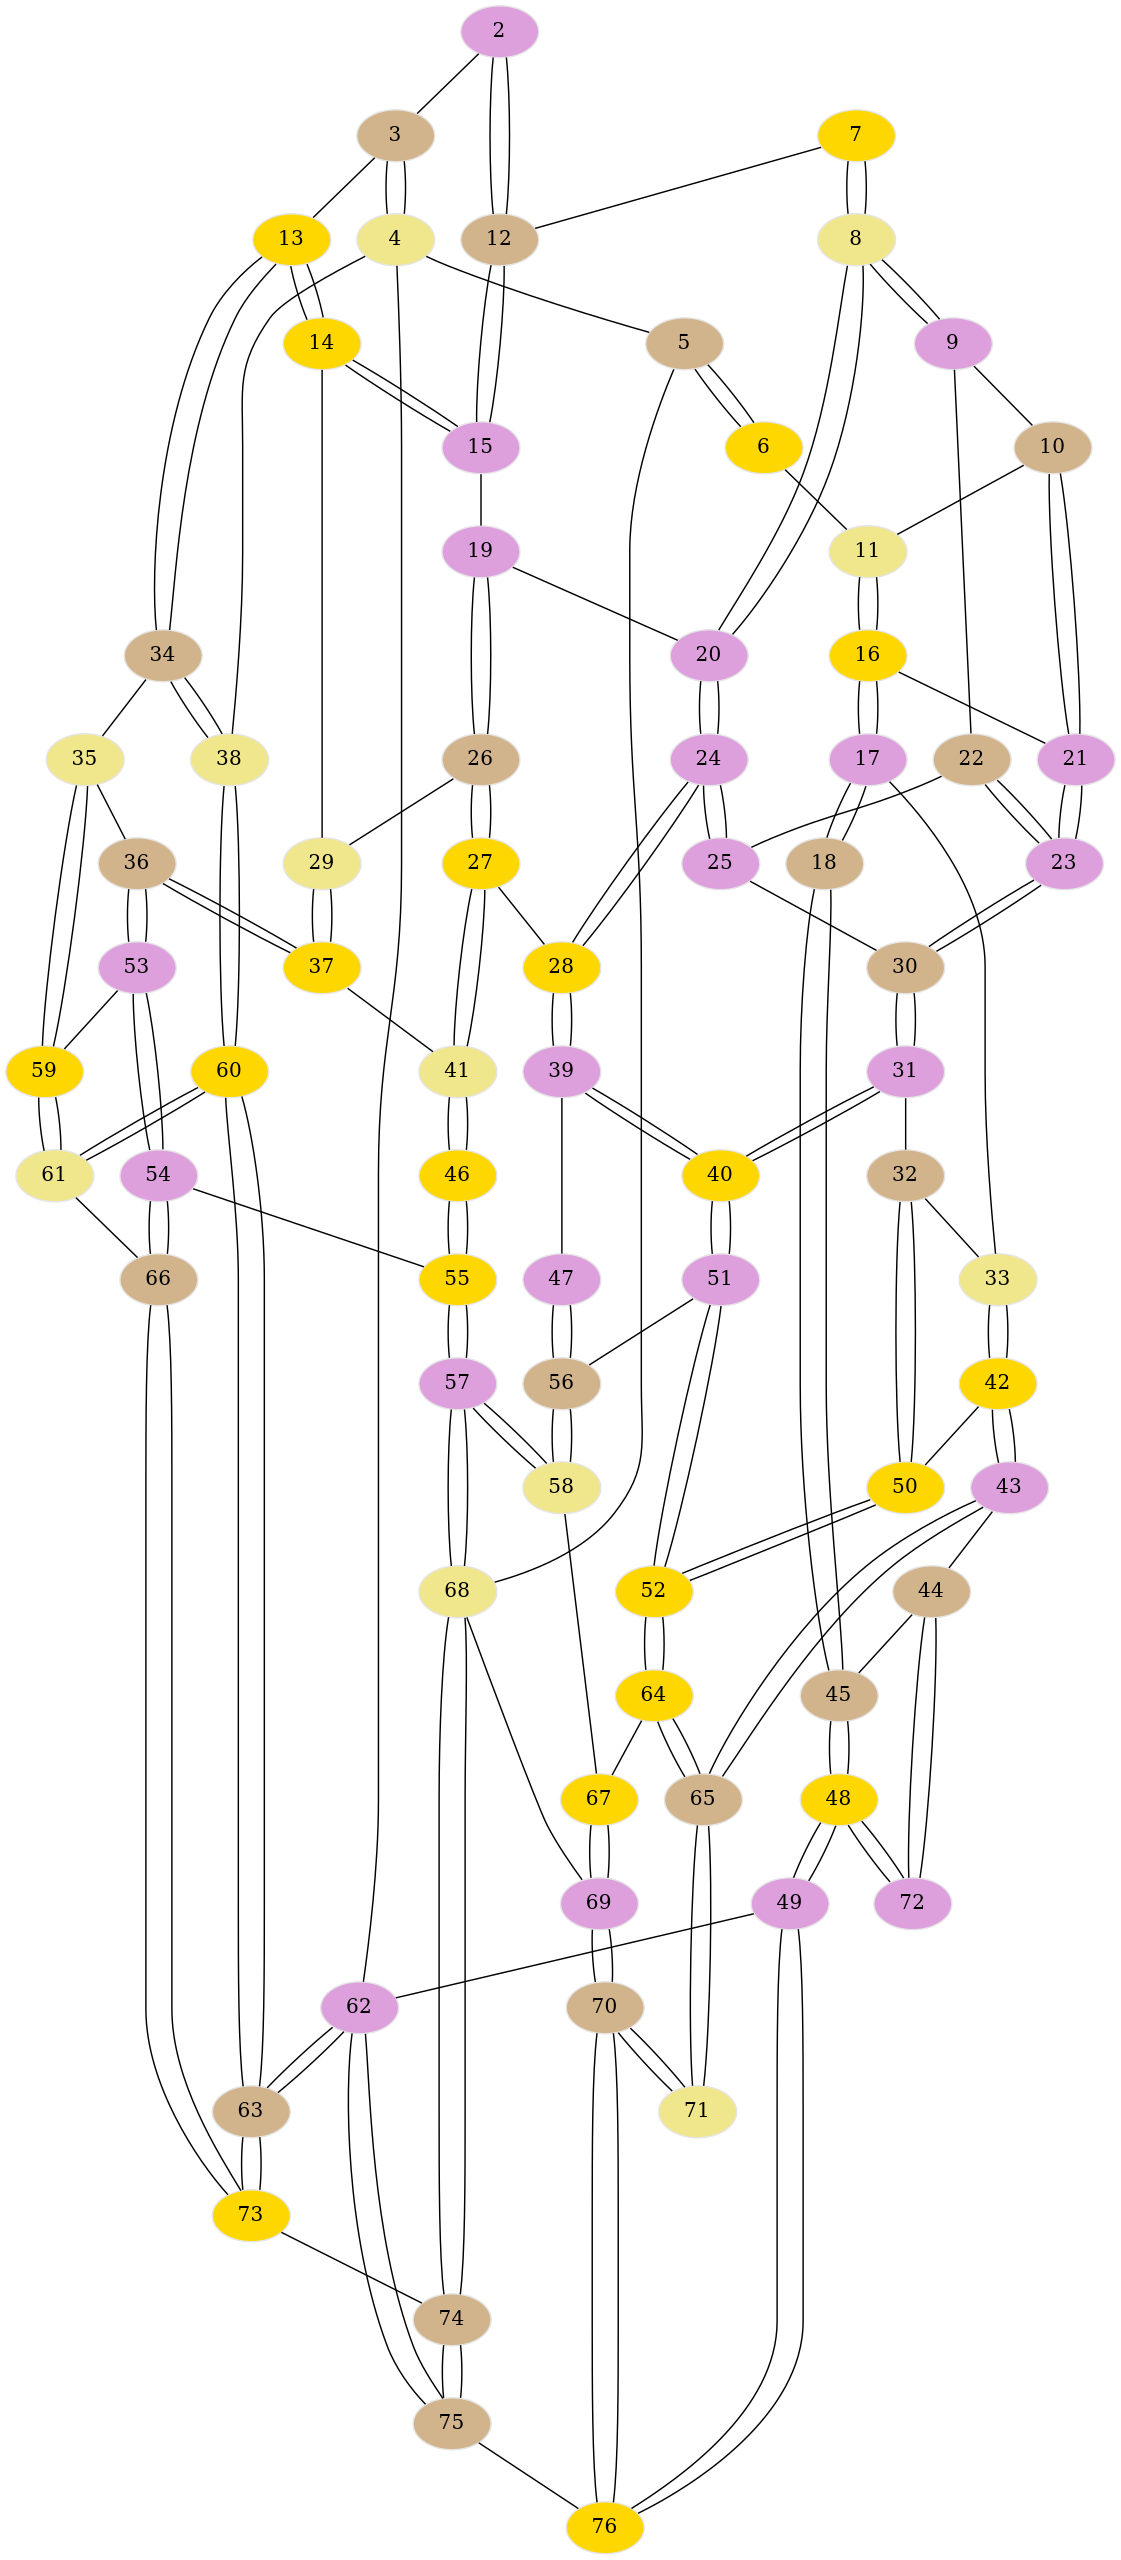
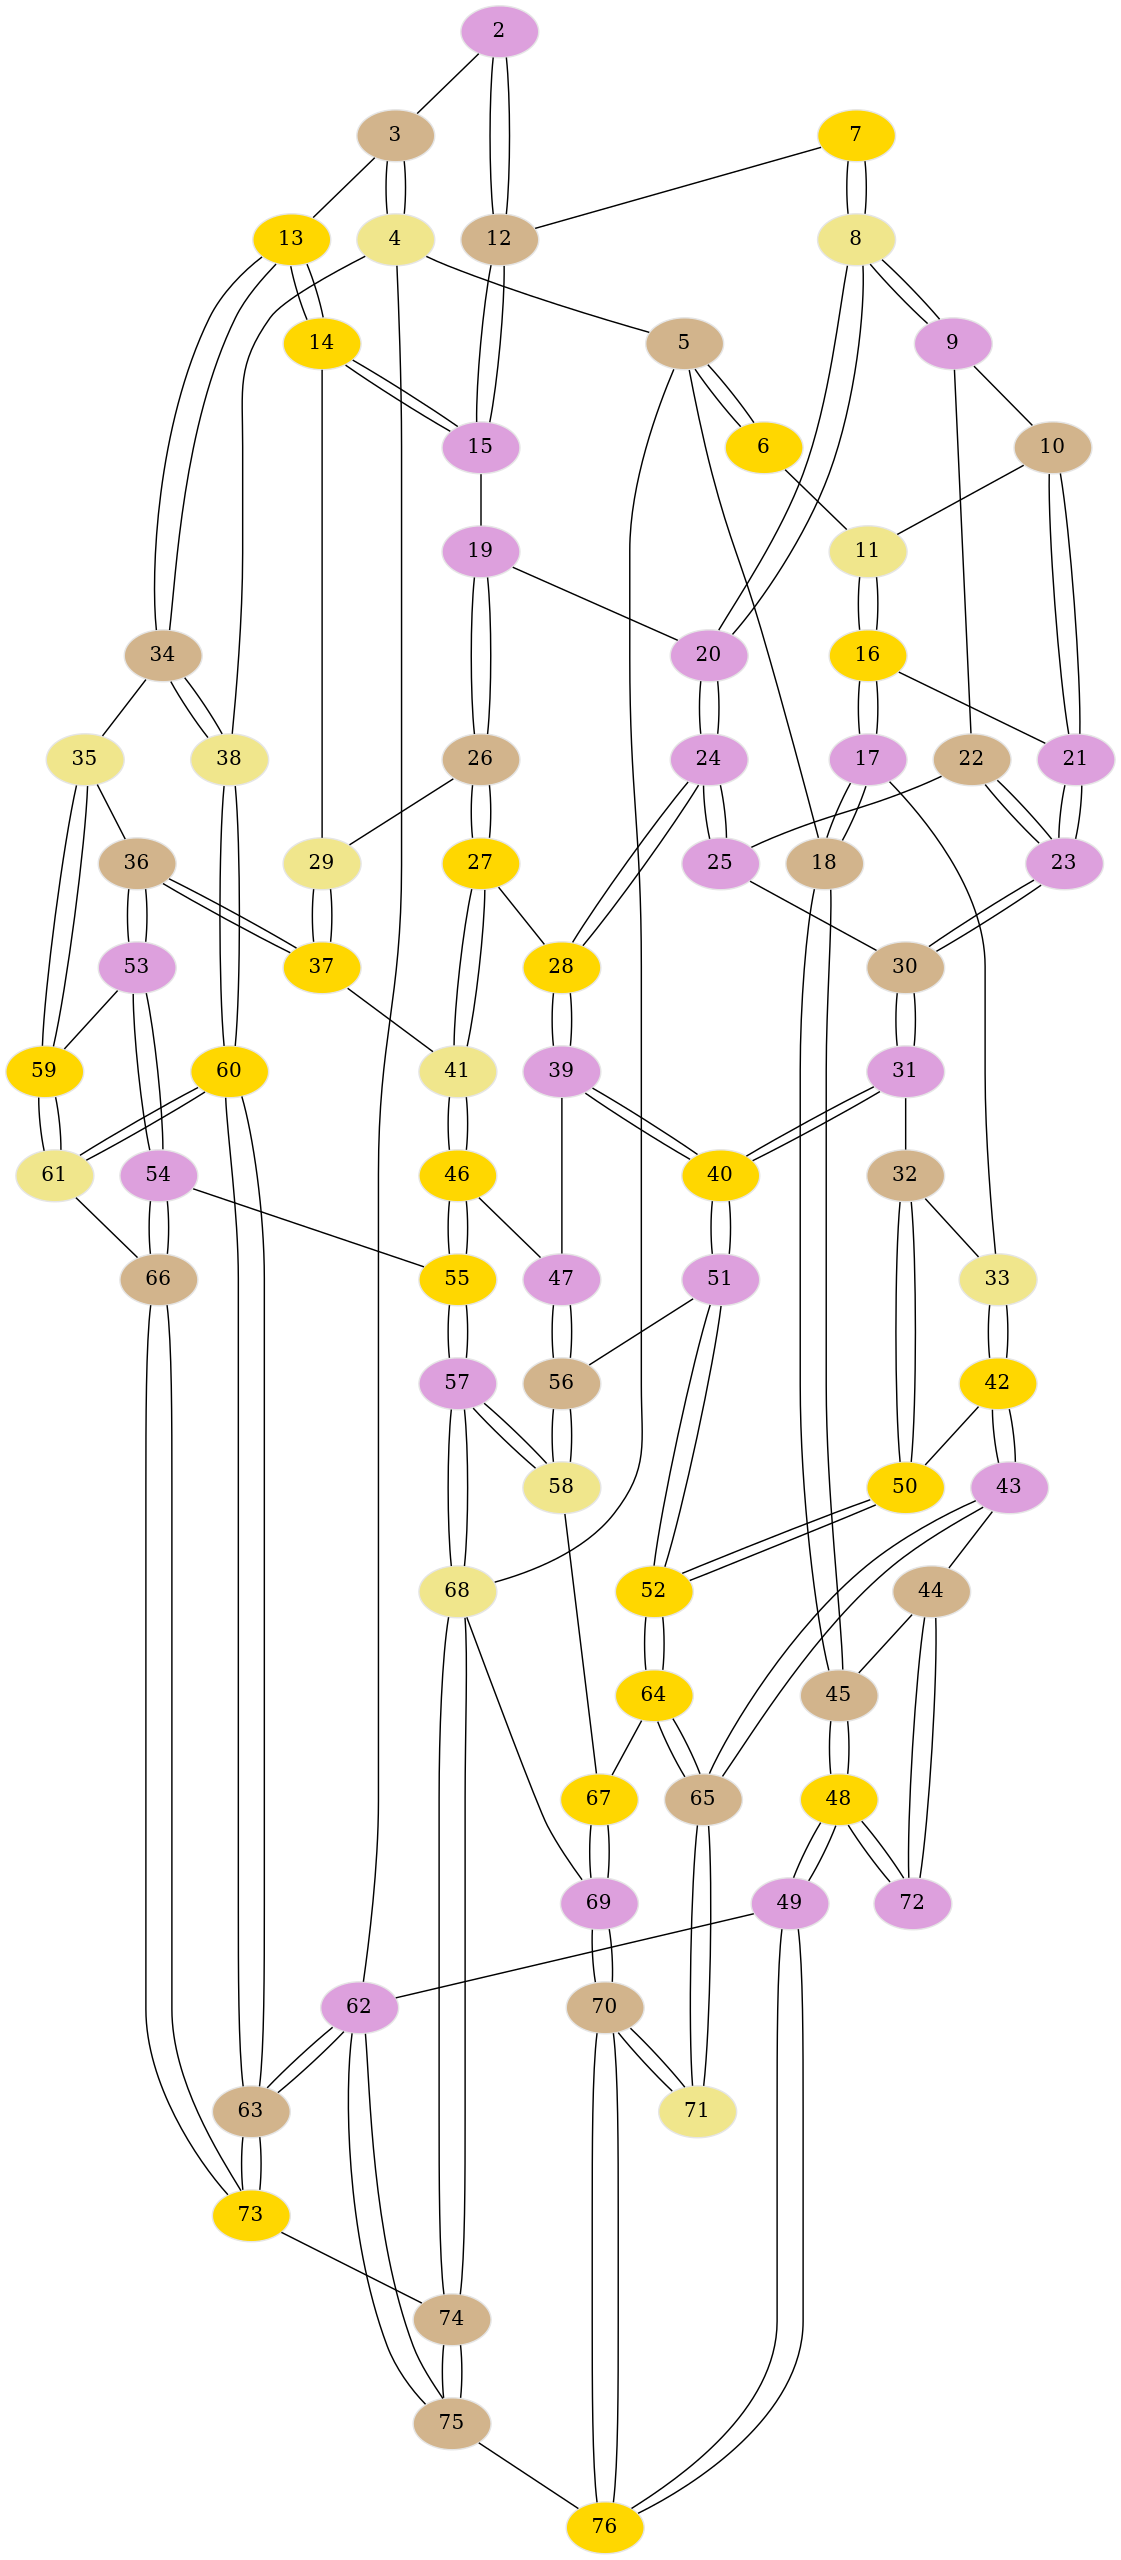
none -> (760, 627)
none -> (510, 1228)
